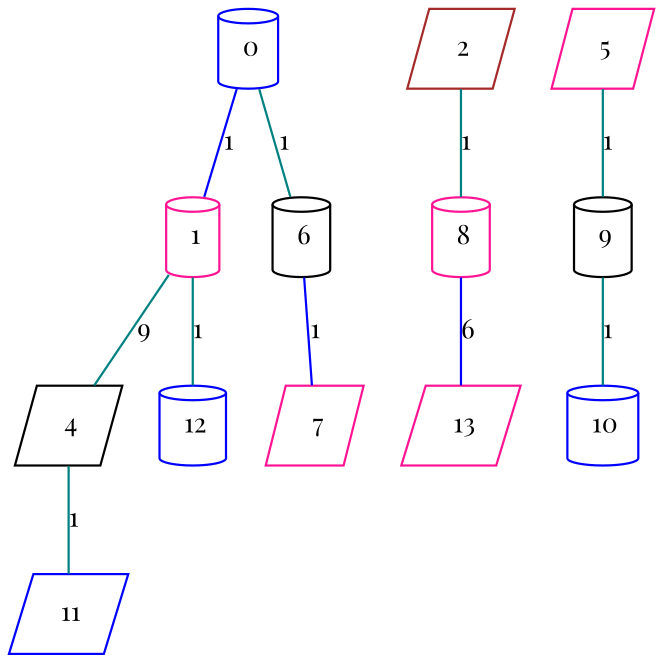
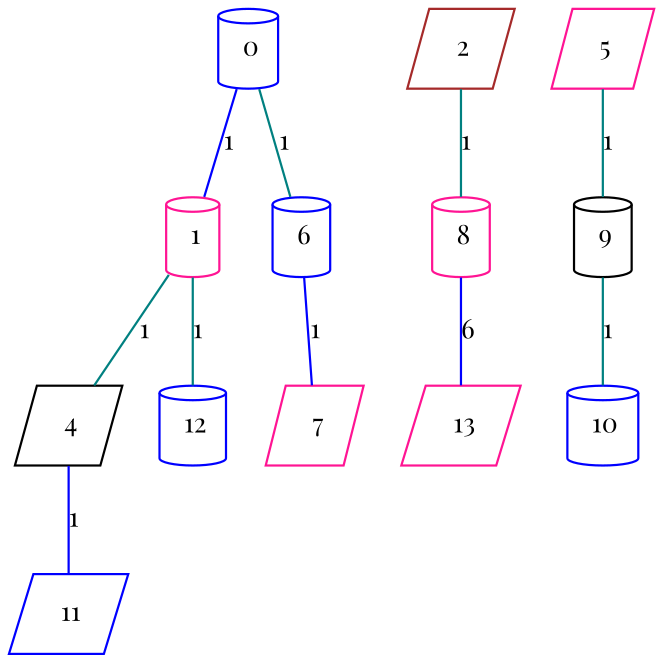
(301, 237) -> (301, 237)
(145, 331) -> (145, 331)
(69, 520) -> (69, 520)
